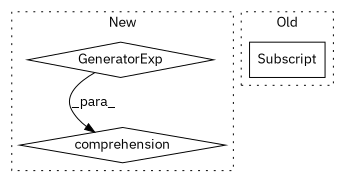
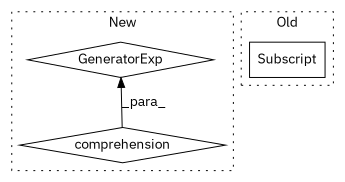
(70, 97) -> (122, 107)
